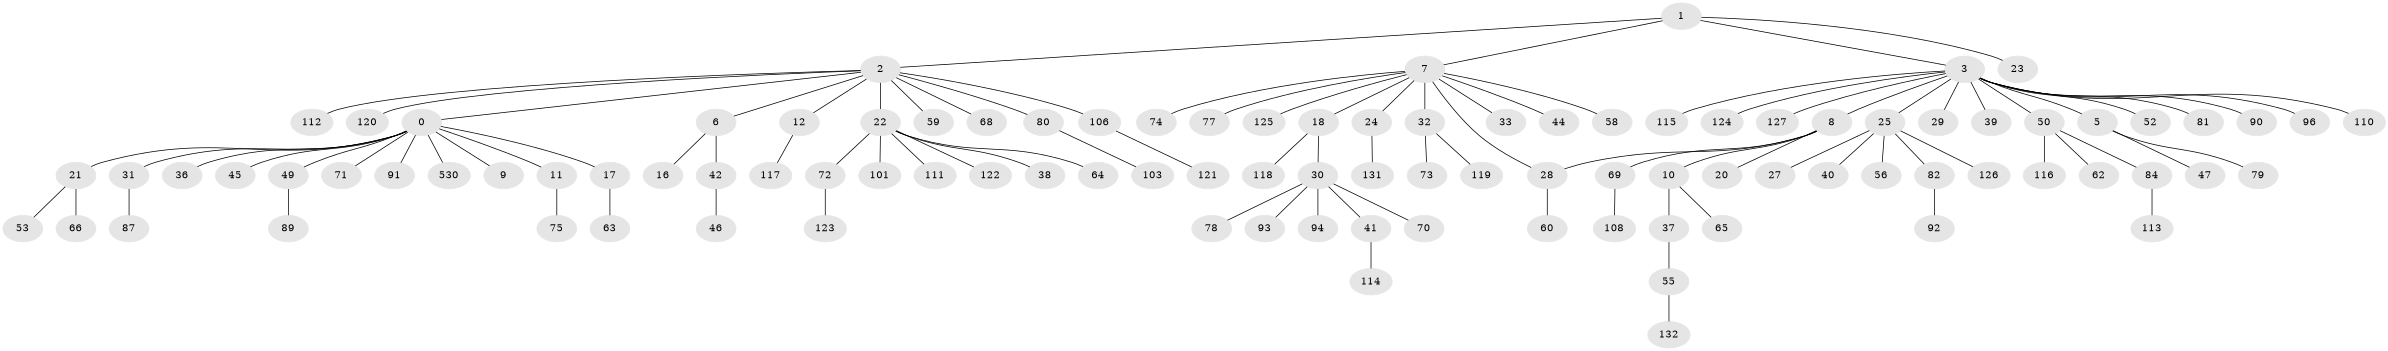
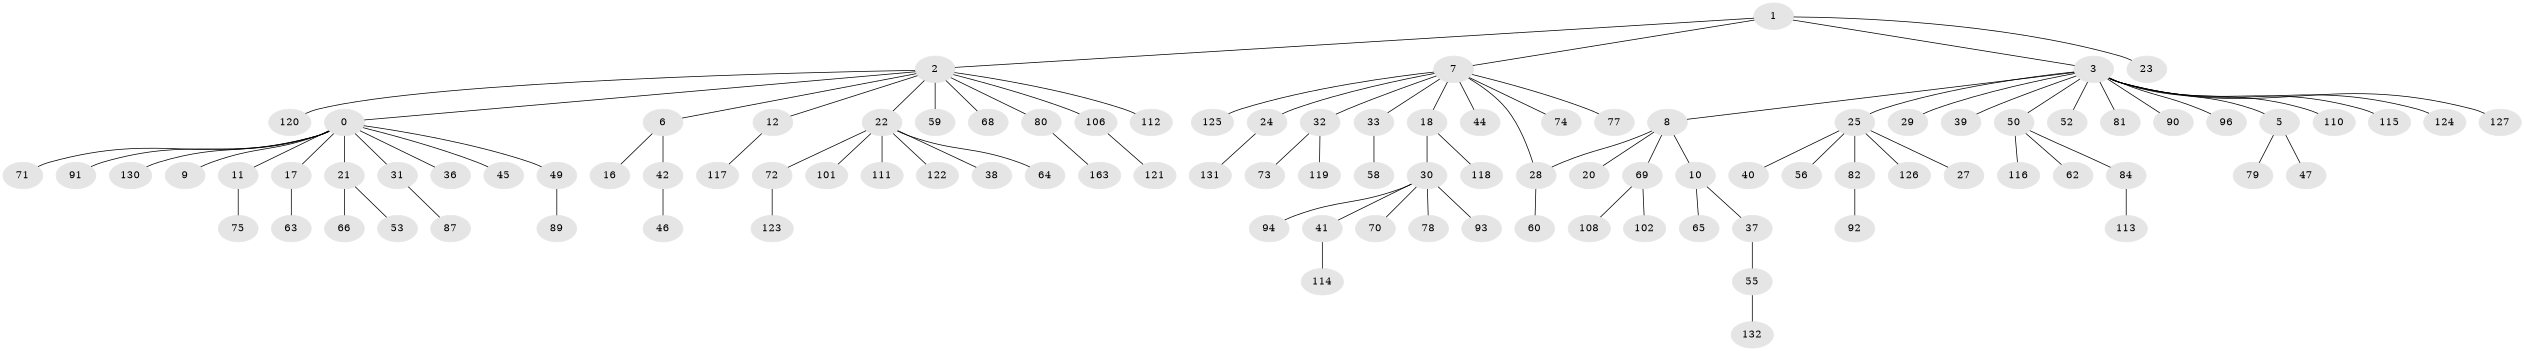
(1521, 90) -> (1374, 149)
(449, 176) -> (131, 176)
(1153, 176) -> (1100, 176)
none -> (1645, 229)
